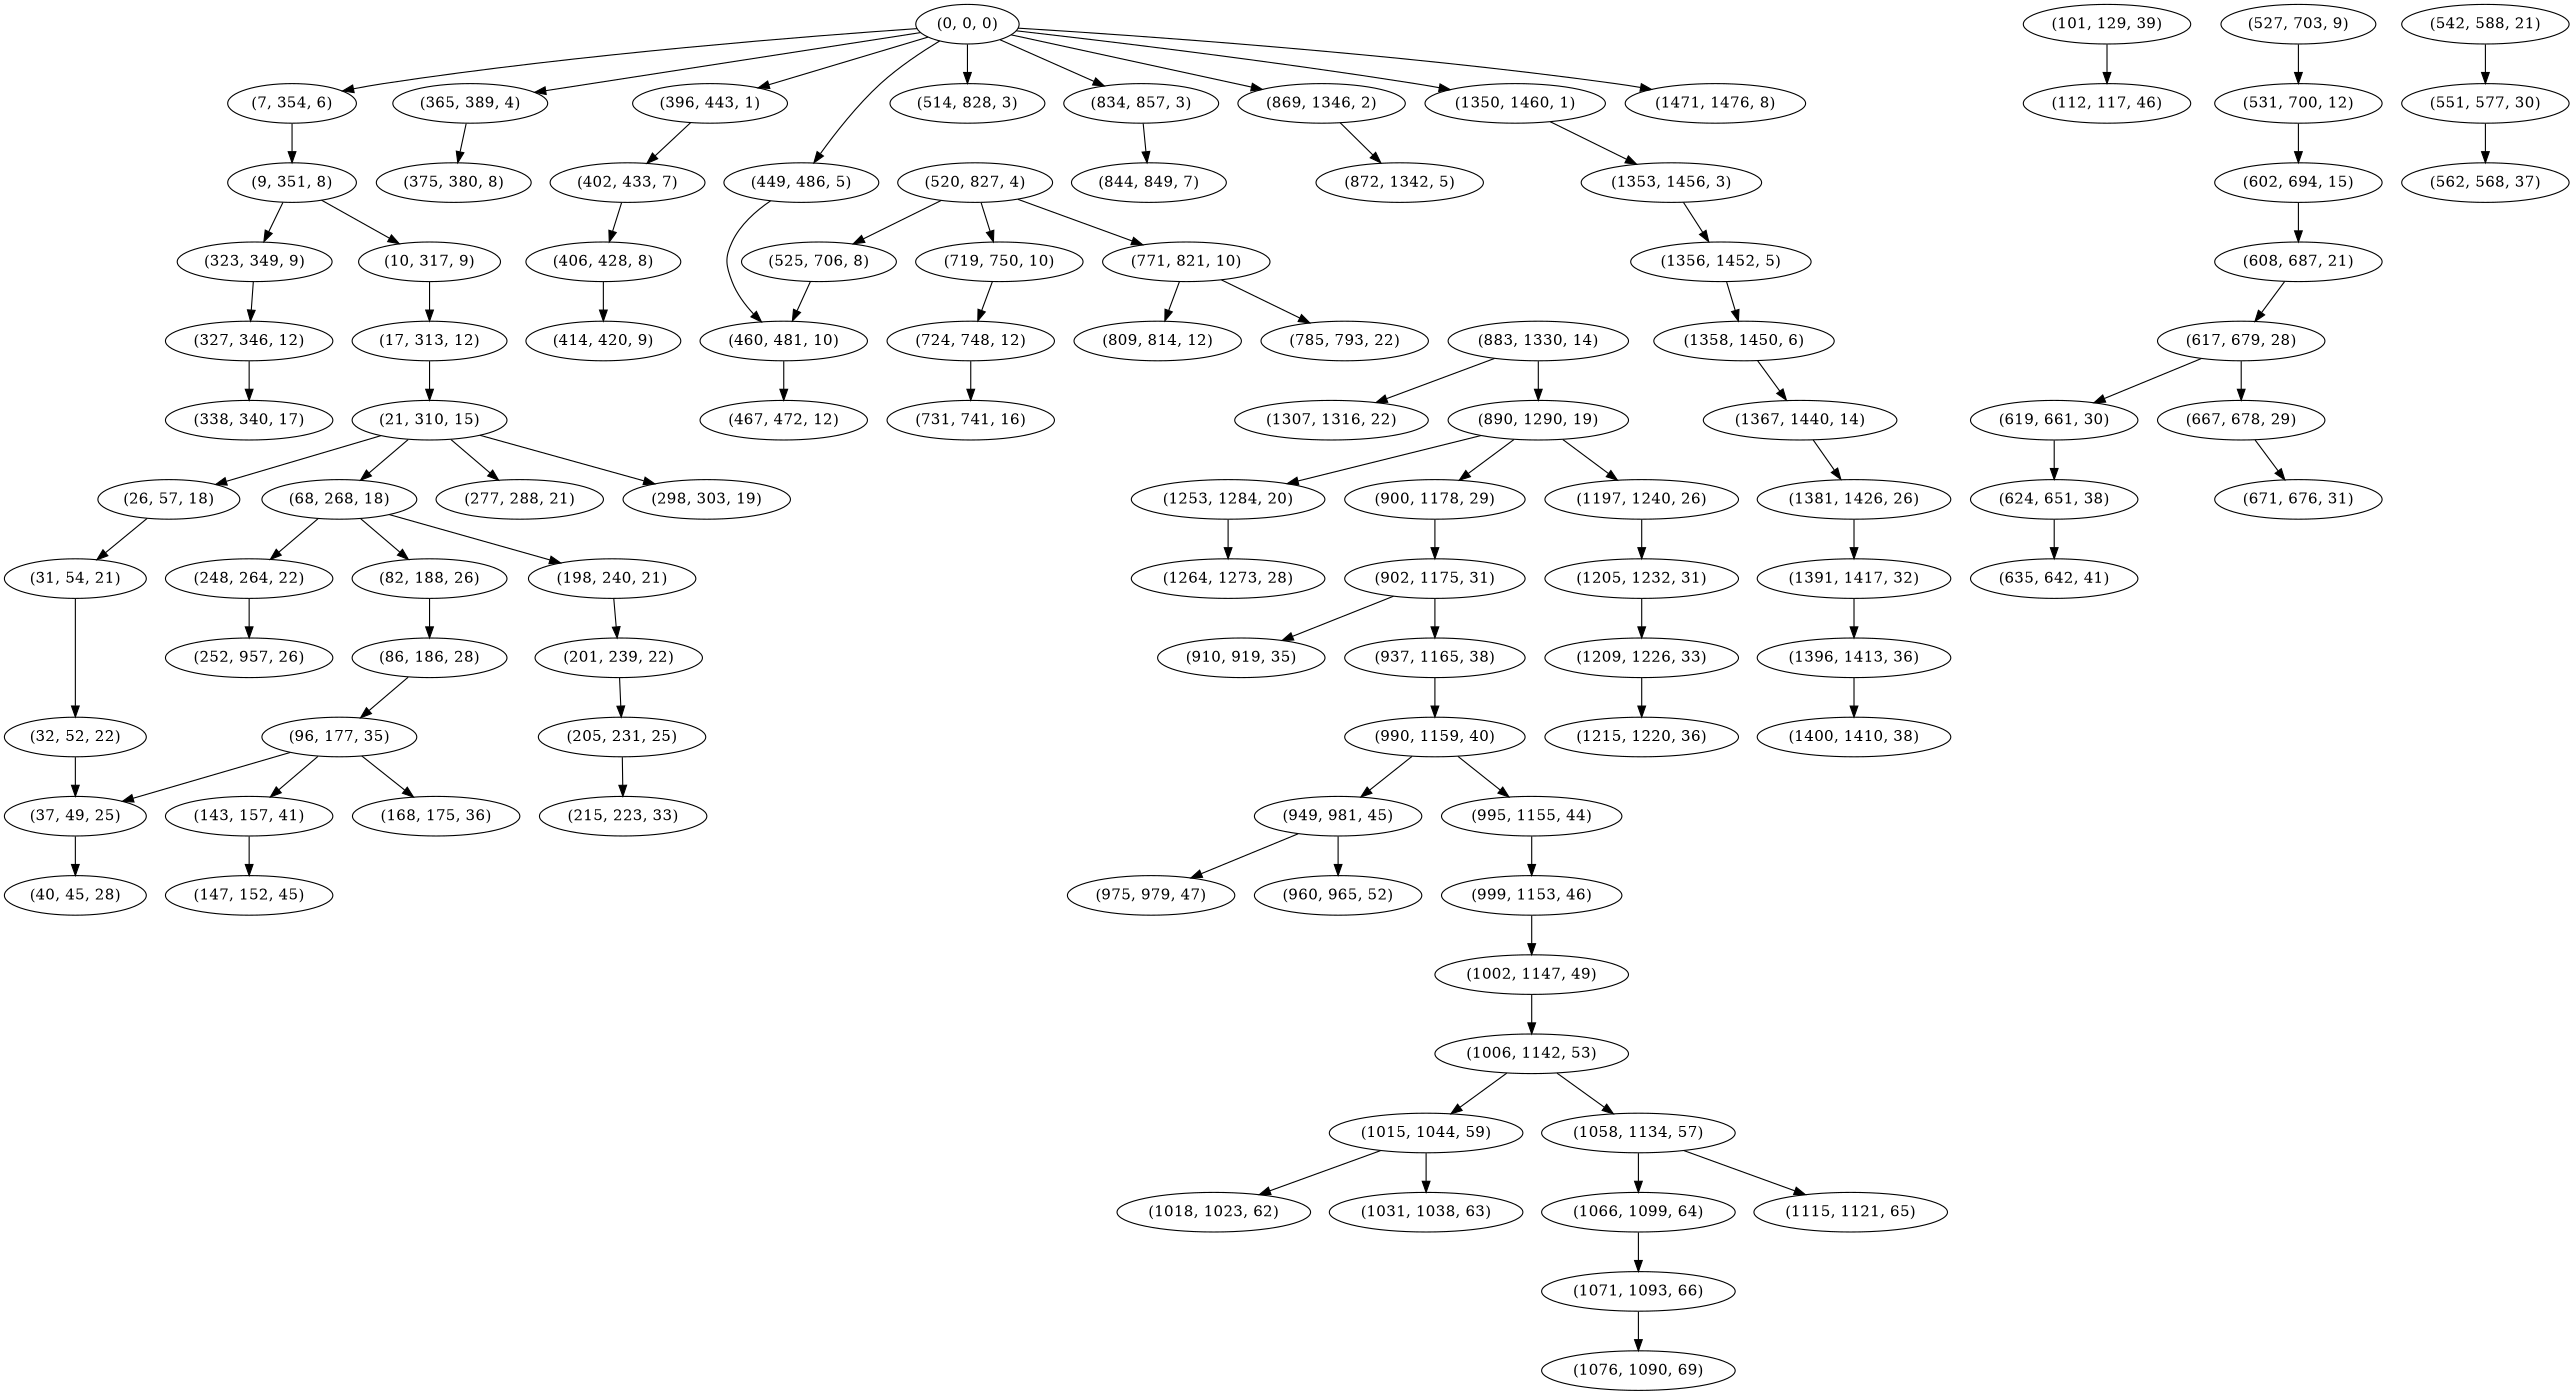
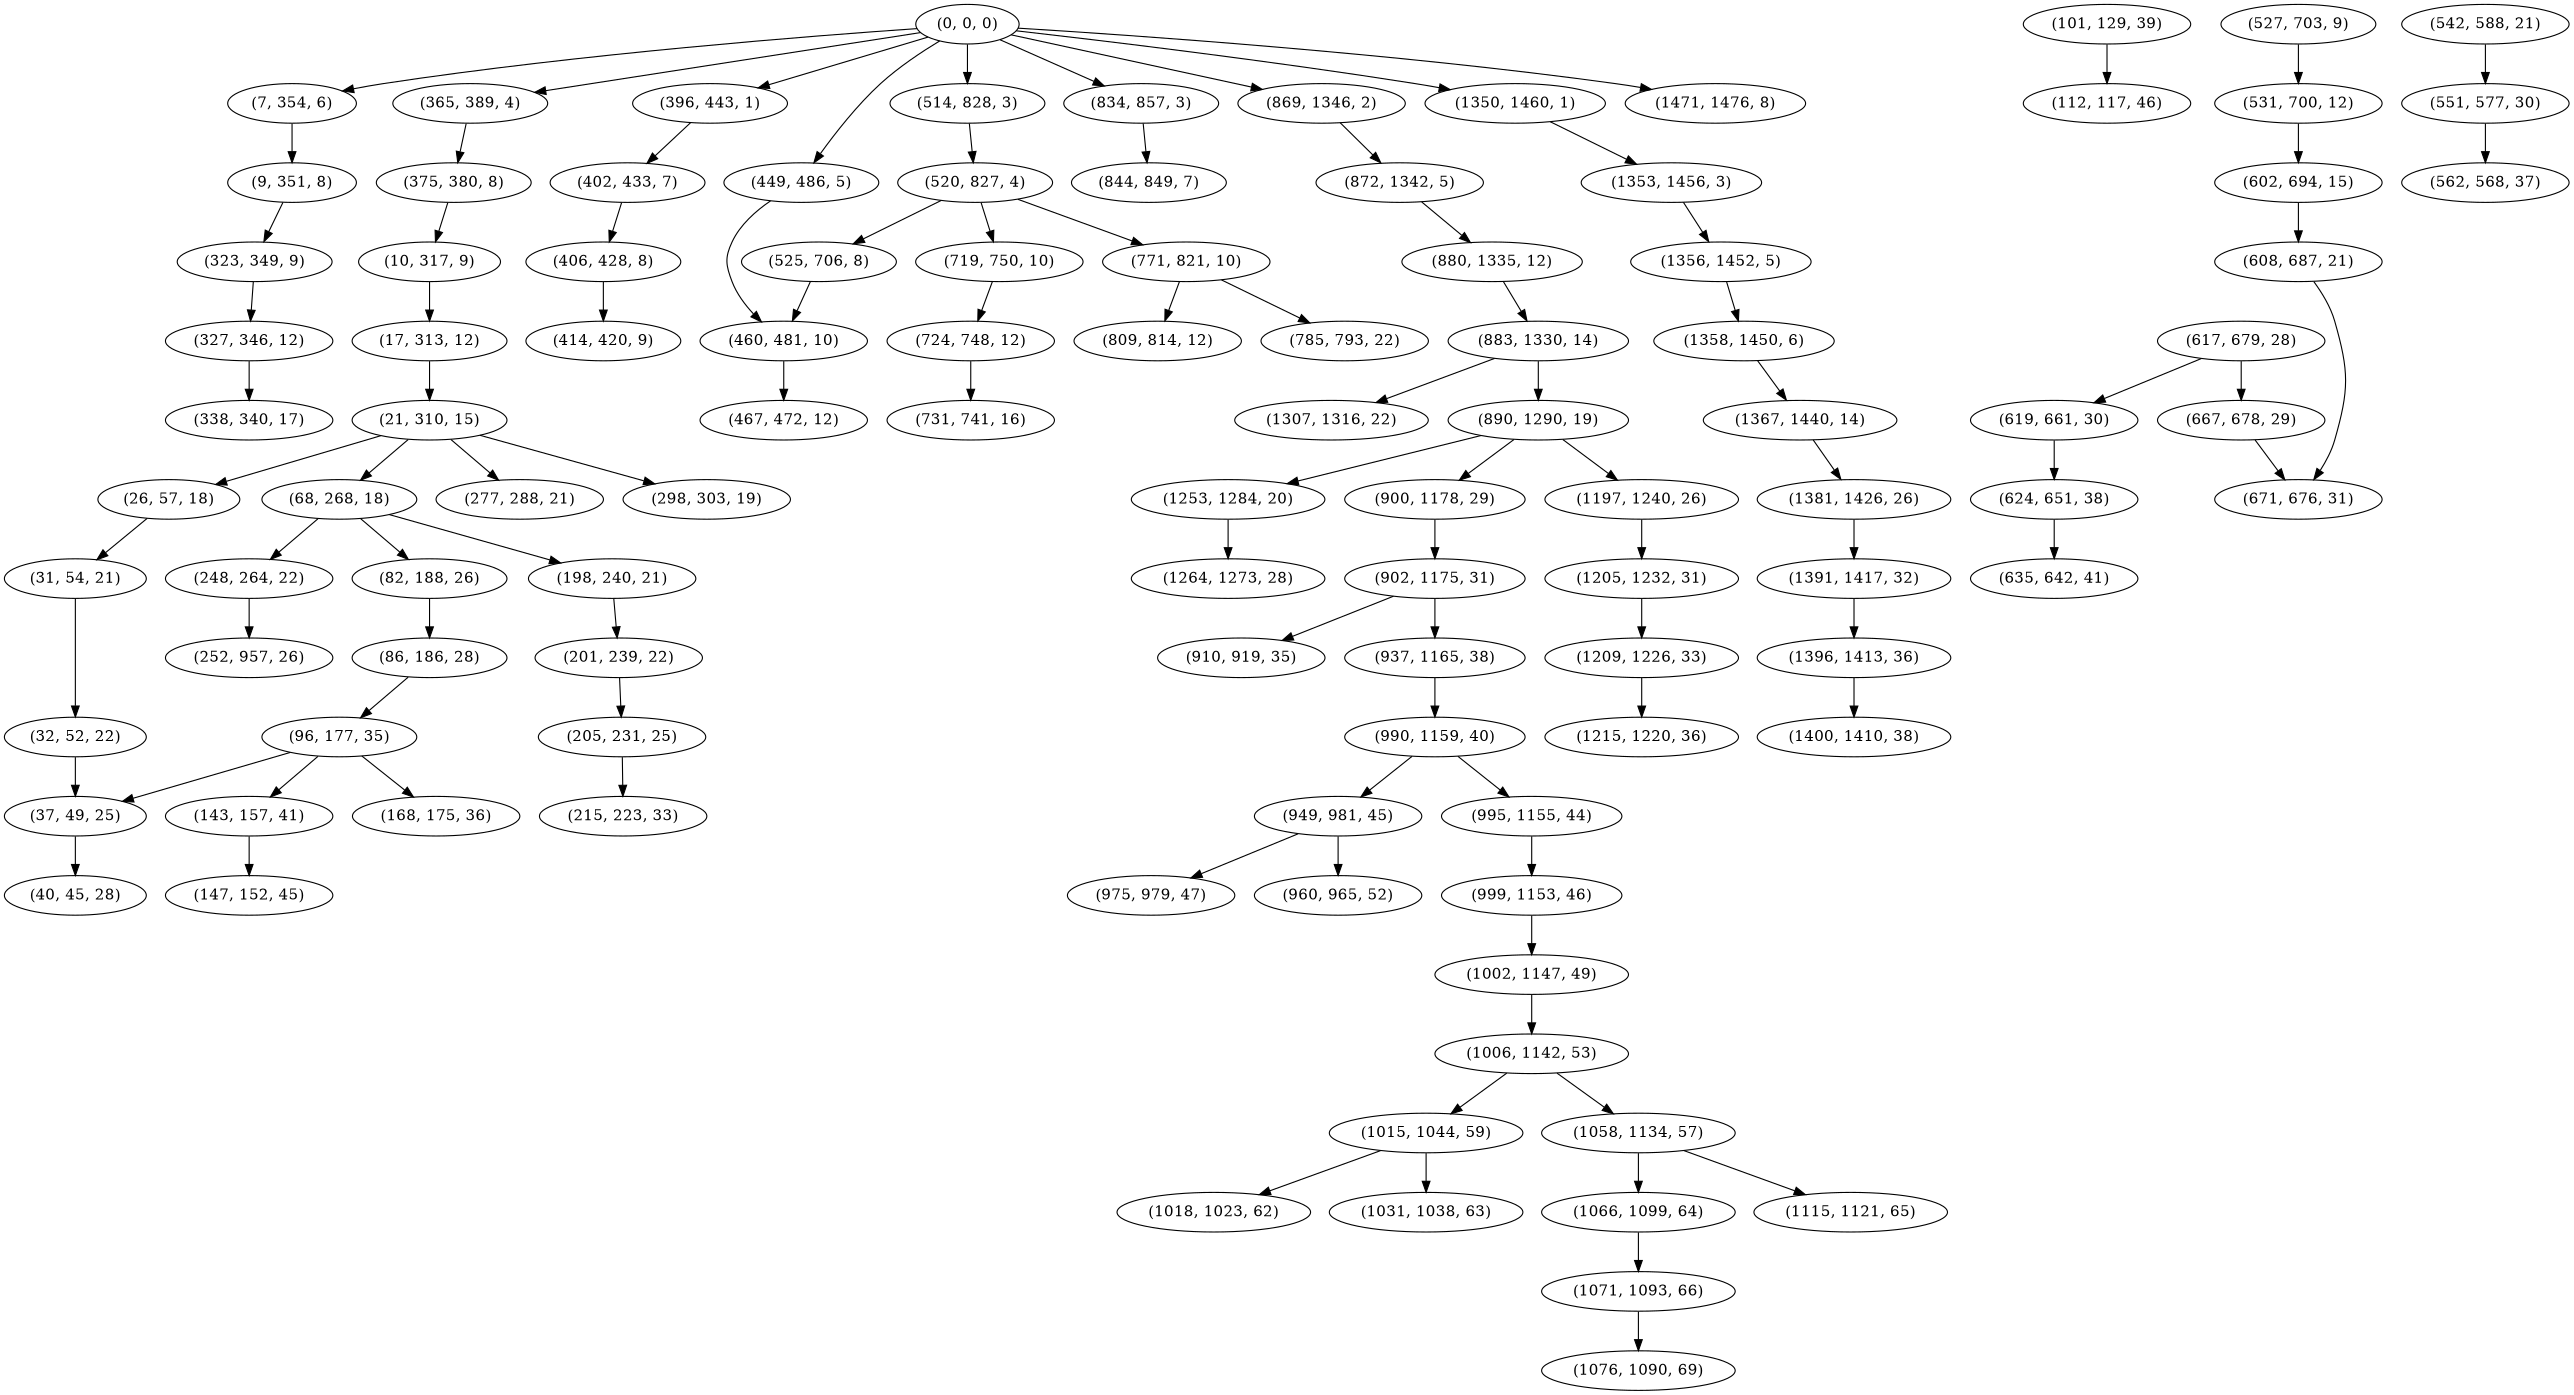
none -> (971, 138)
(356, 219) -> (443, 217)
none -> (1492, 262)
(2273, 297) -> (2345, 375)
